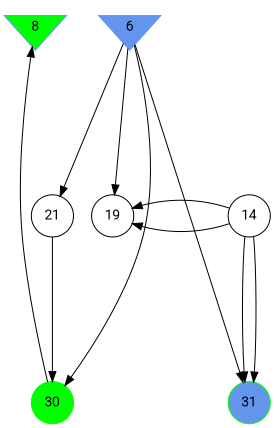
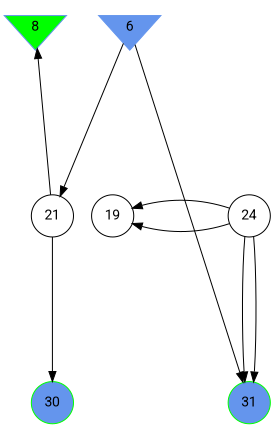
(122, 117) -> none
(249, 216) -> (249, 216)
(21, 220) -> (44, 127)
(146, 220) -> none
(52, 403) -> (52, 403)
